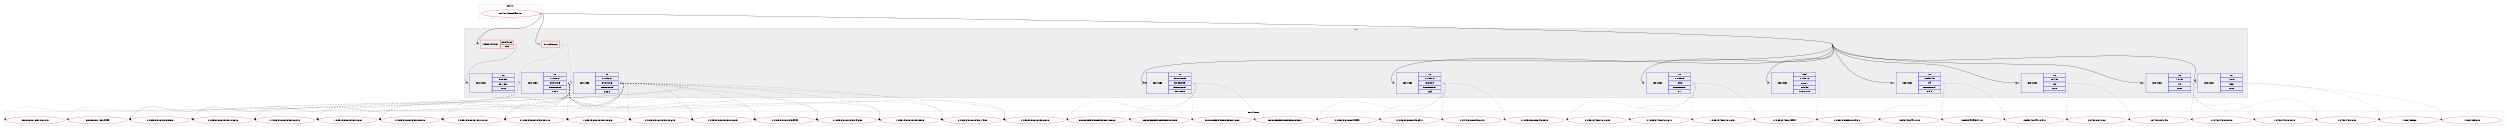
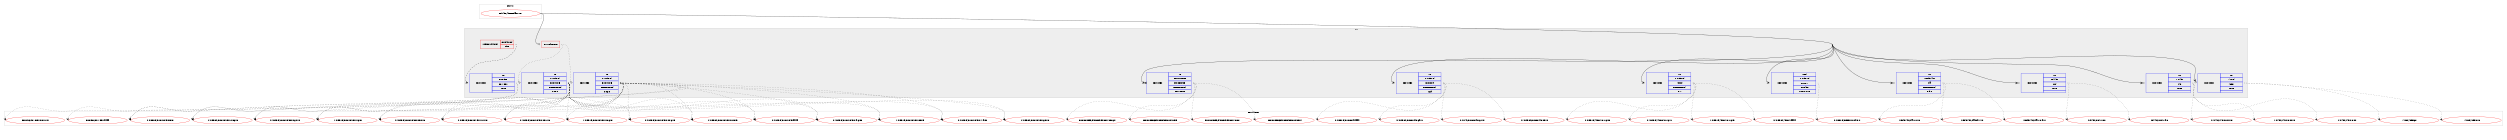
(527, 27) -> none
(1972, 120) -> (1972, 120)
